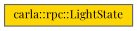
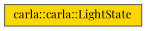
(69, 15) -> (73, 15)
